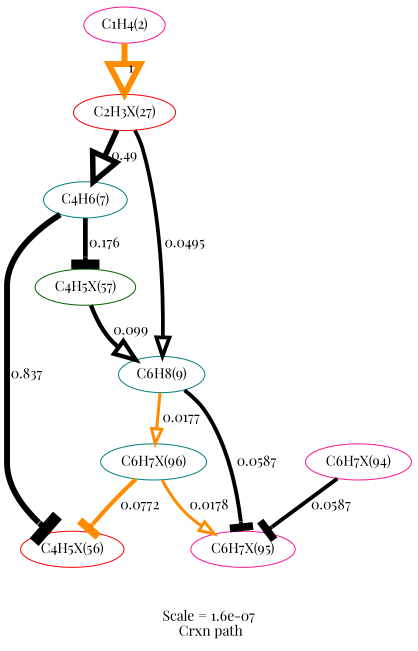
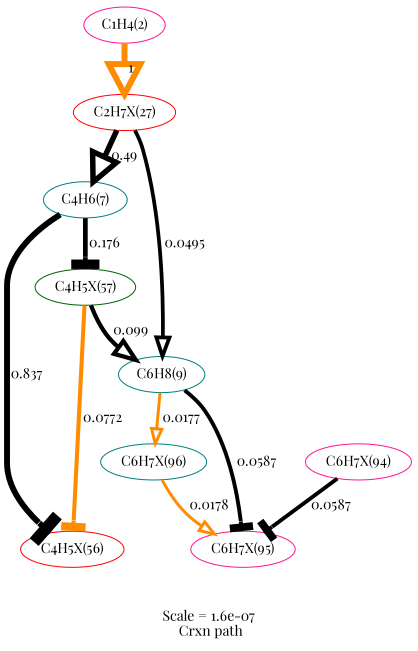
(125, 112) -> (125, 112)
(114, 501) -> (79, 413)
